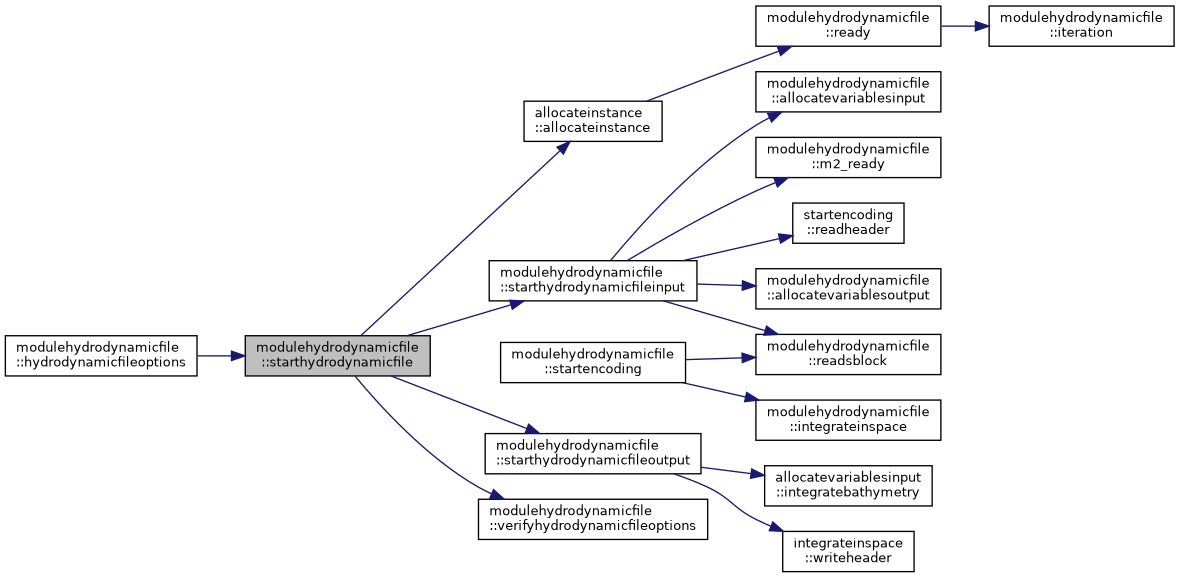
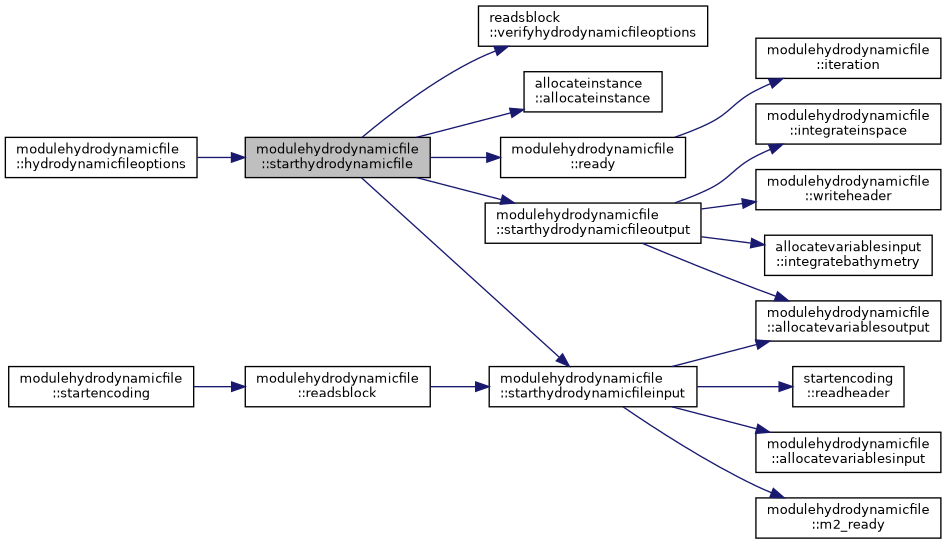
(713, 76) -> (459, 157)
none -> (709, 270)
(714, 316) -> (453, 387)
(714, 390) -> (724, 179)
(593, 519) -> (593, 26)
(848, 552) -> (848, 190)
